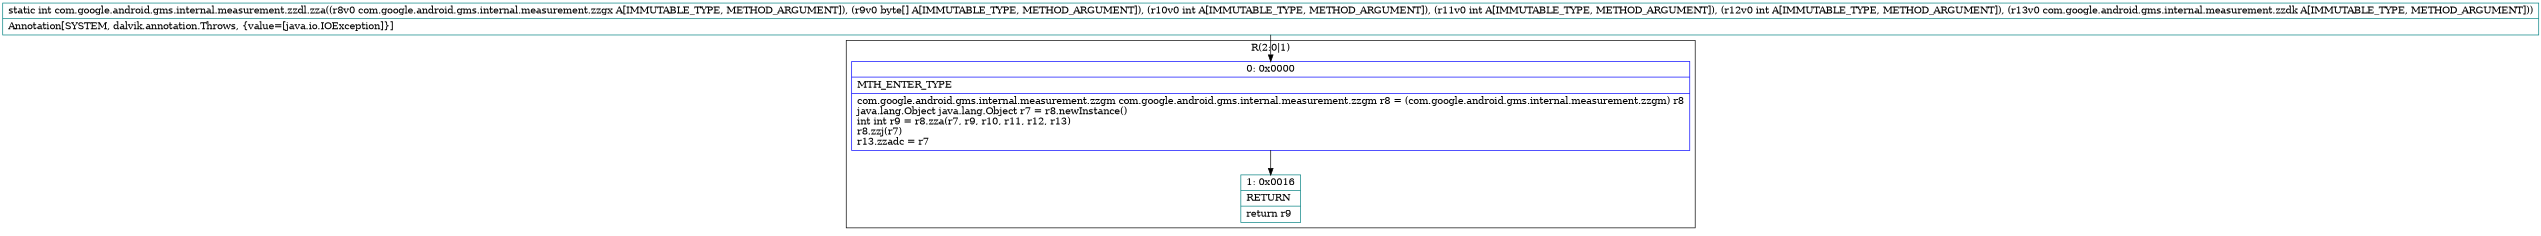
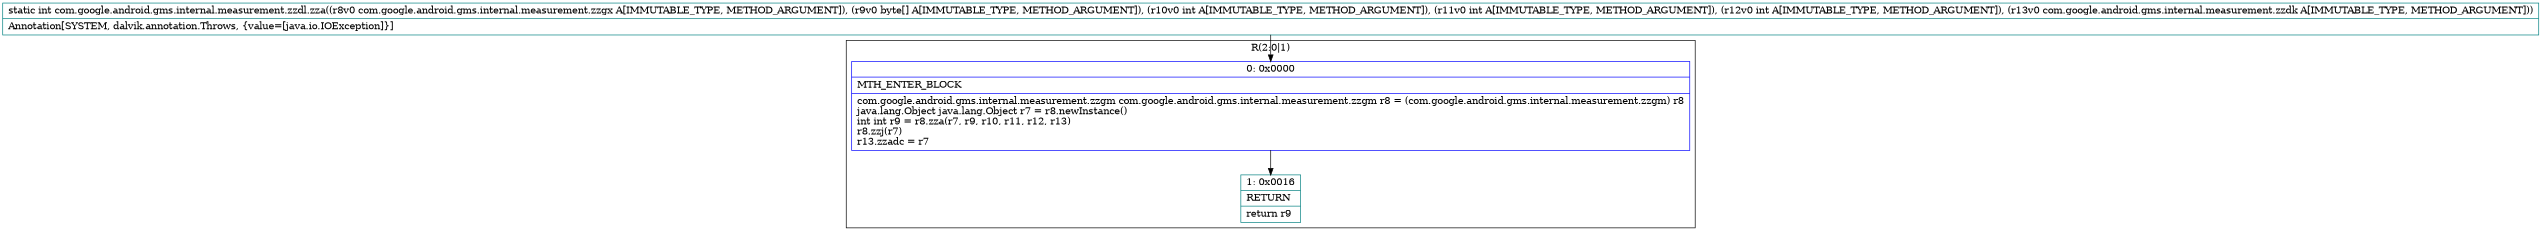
(905, 85) -> (909, 85)
